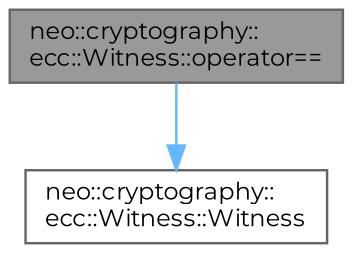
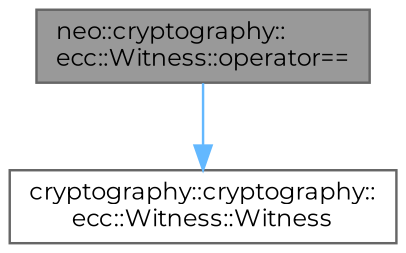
(176, 207) -> (203, 207)
